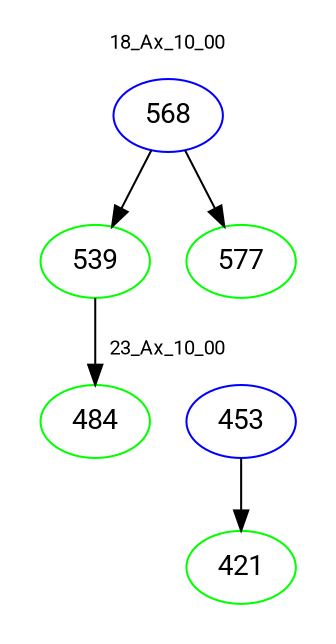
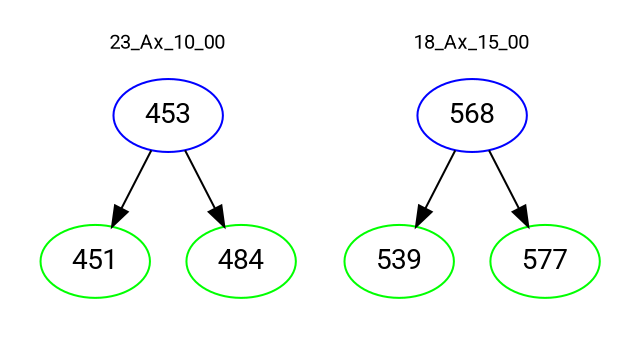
(168, 44) -> (472, 44)
(95, 343) -> (200, 179)
(241, 567) -> (95, 261)
